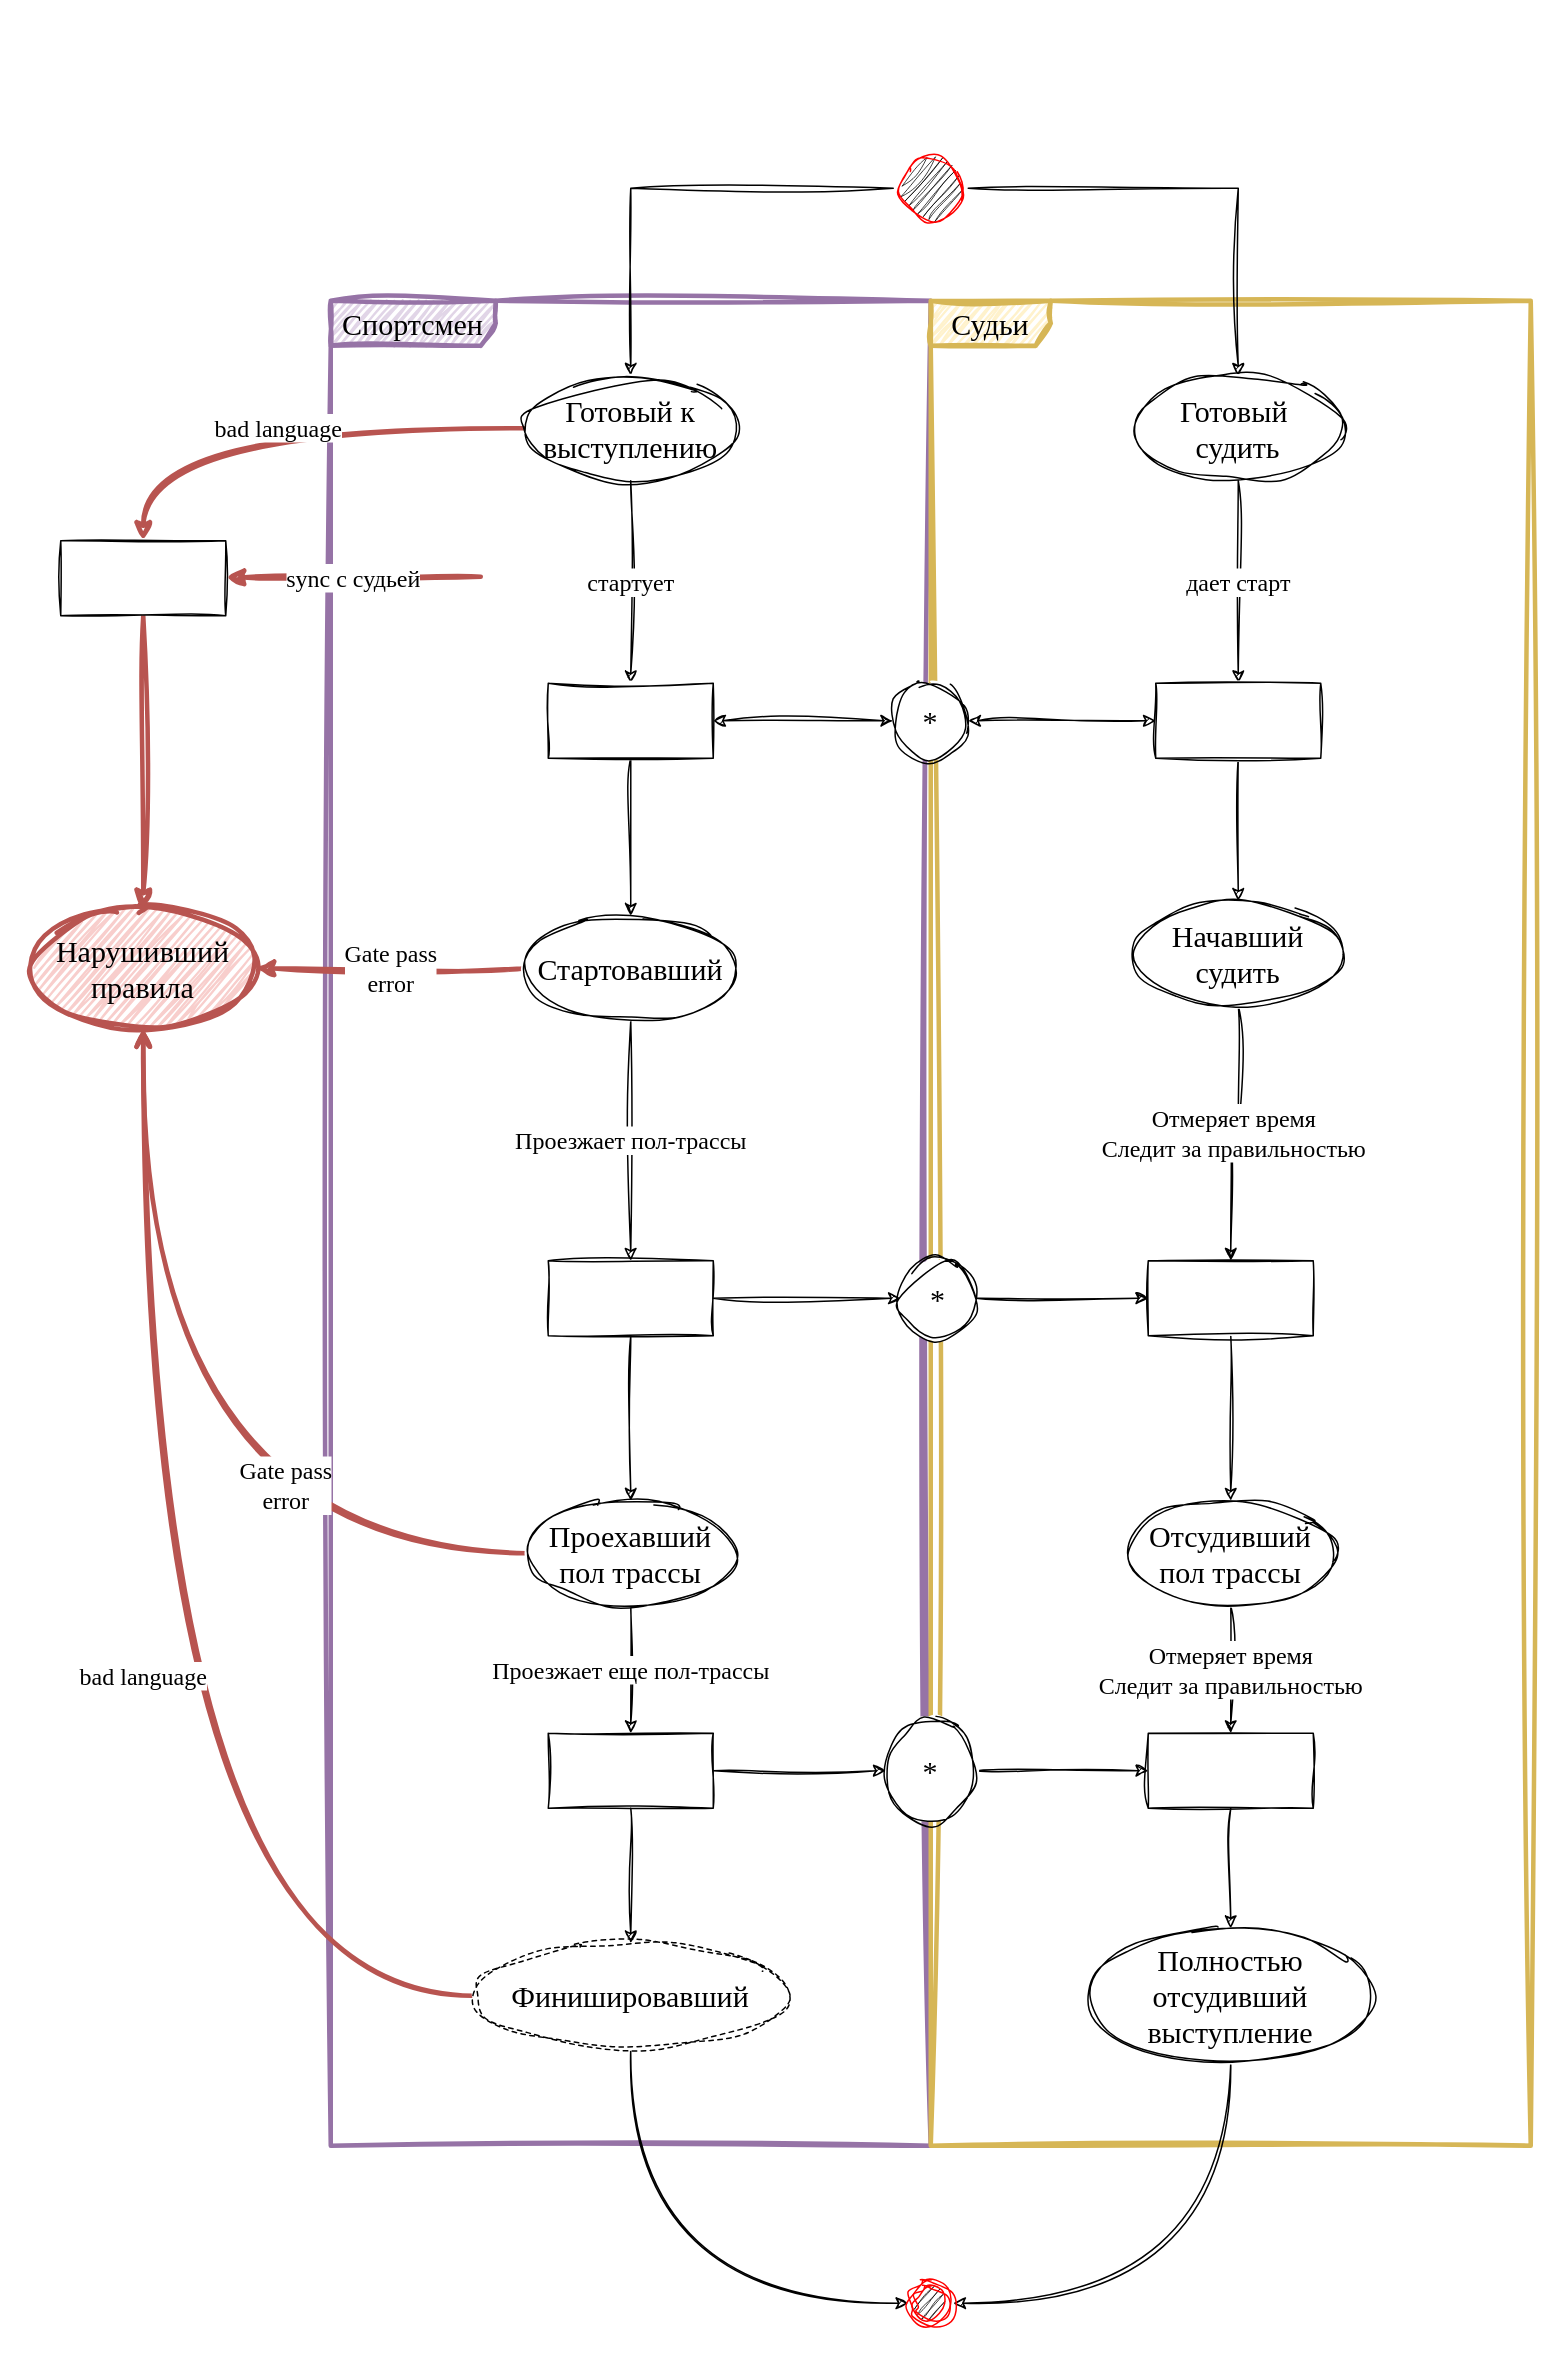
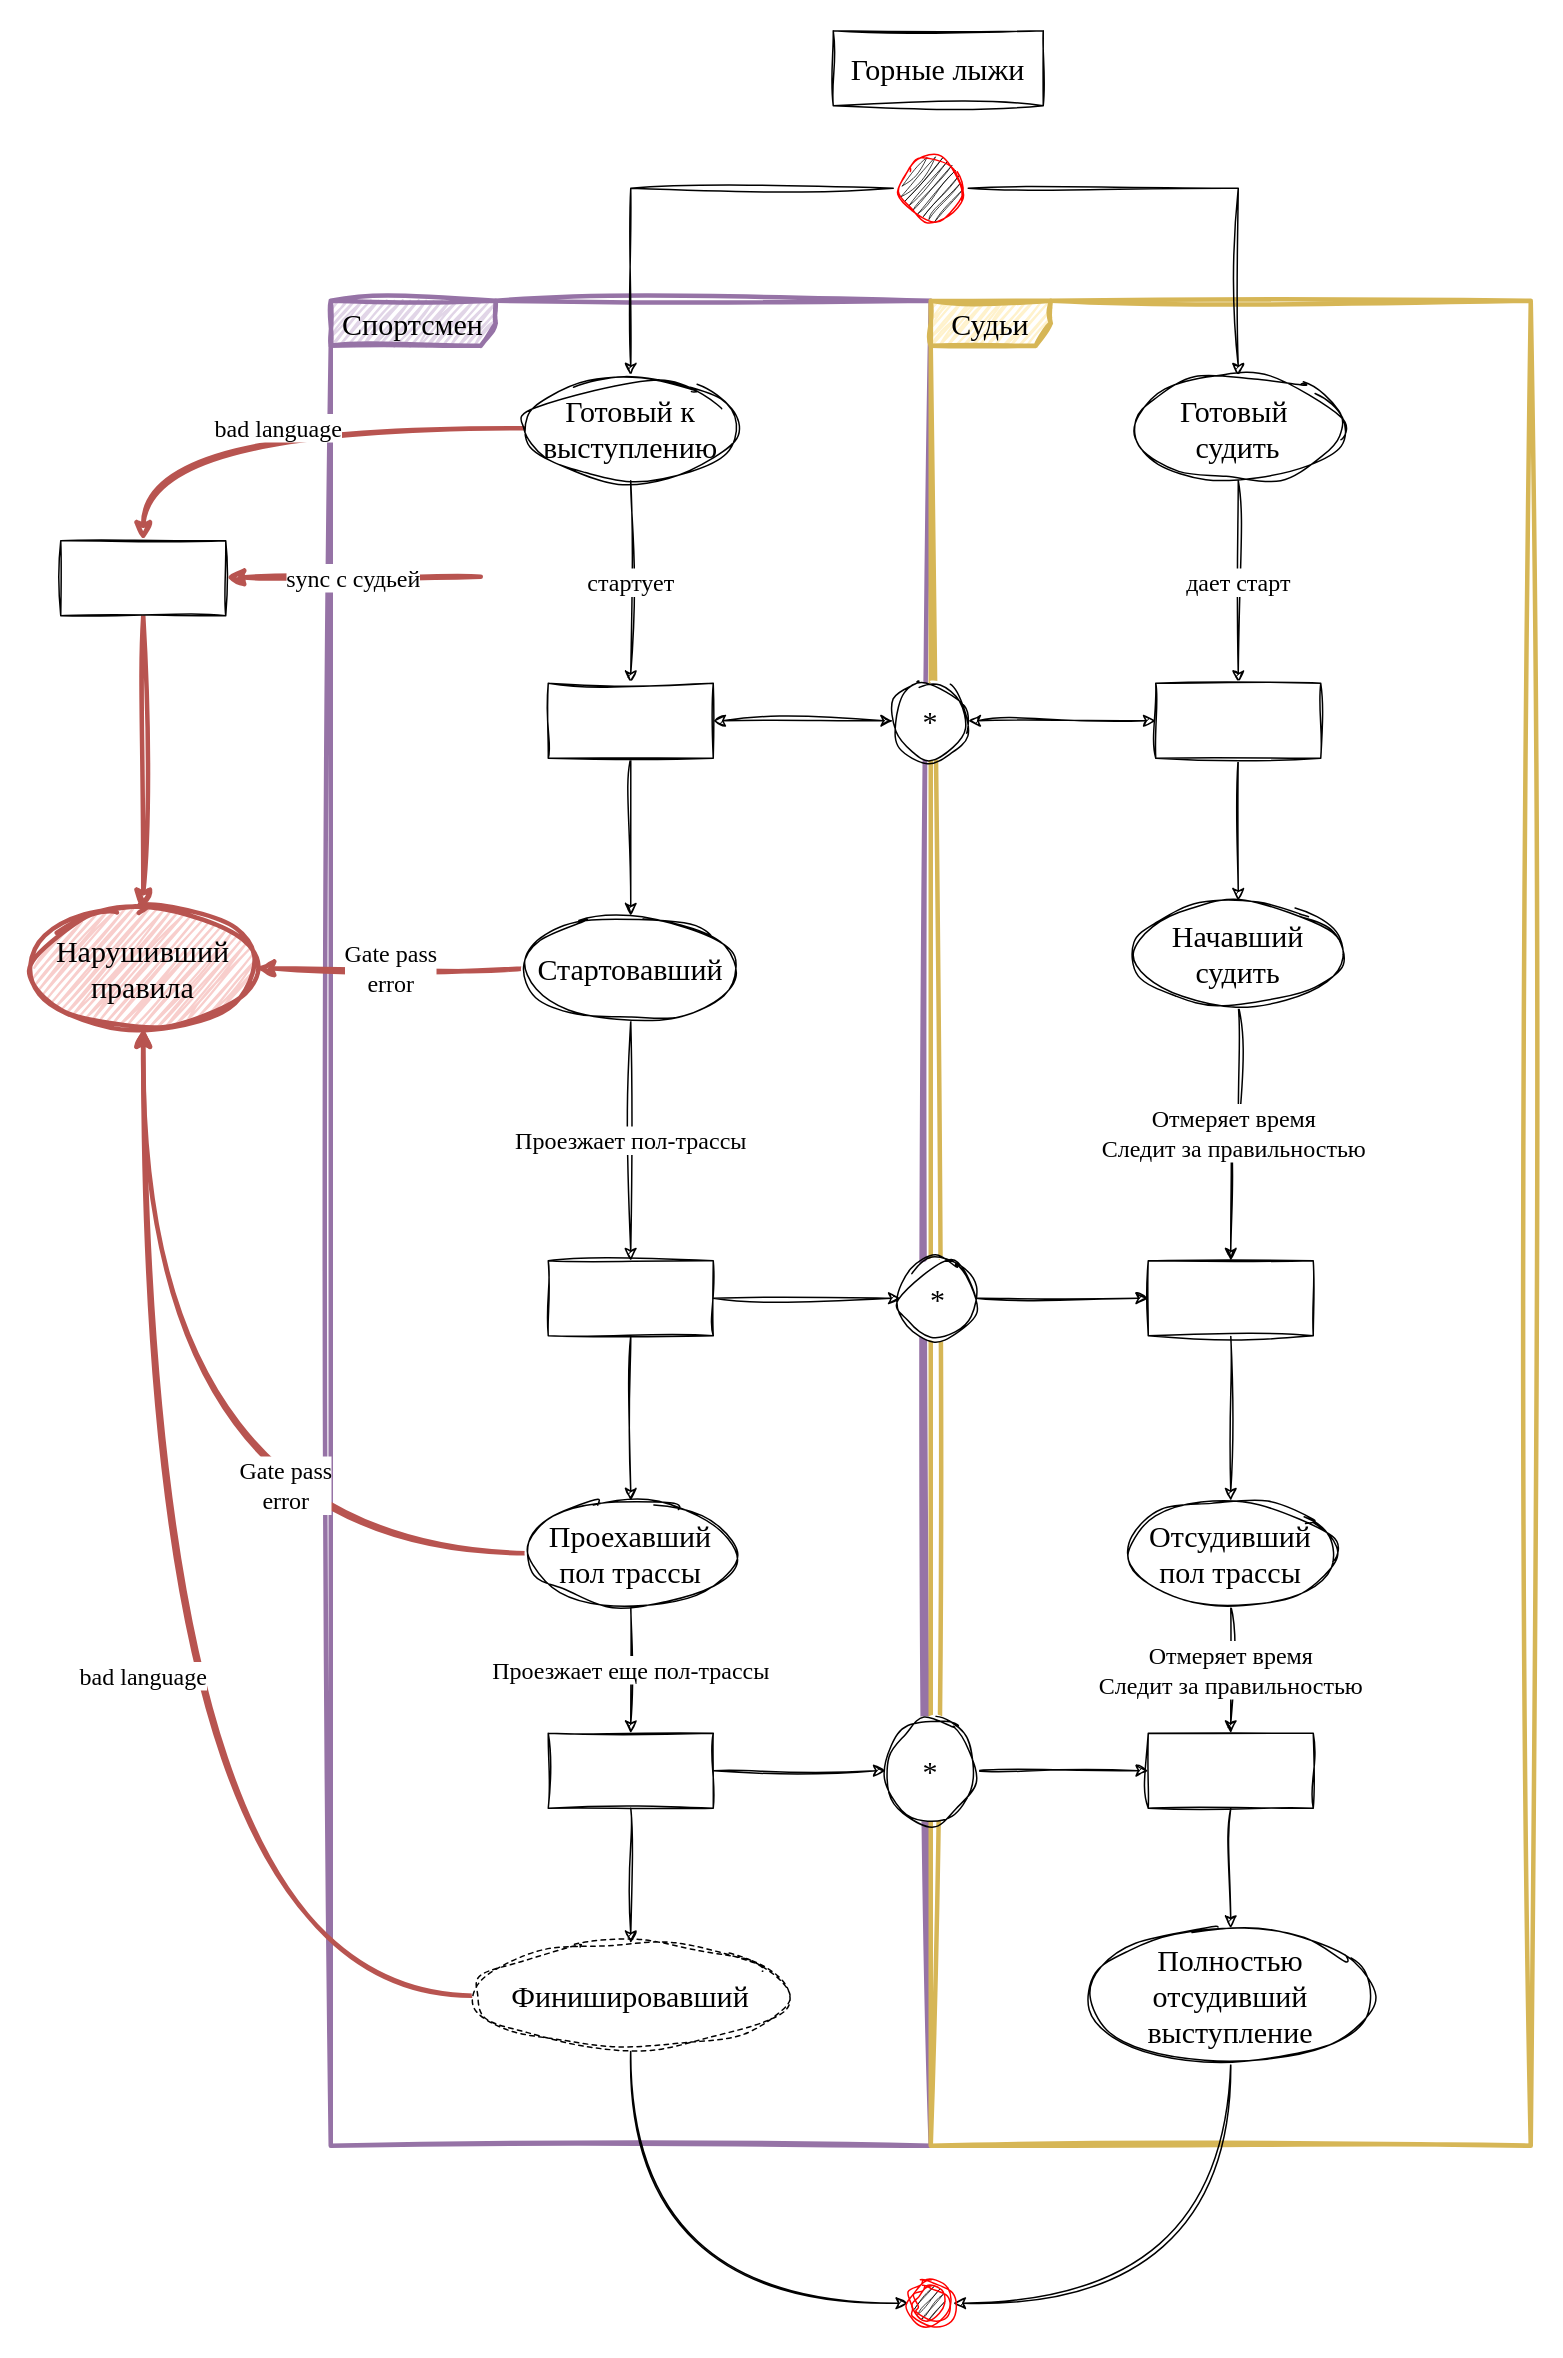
none -> (938, 68)
(166, 1463) -> (162, 1431)
